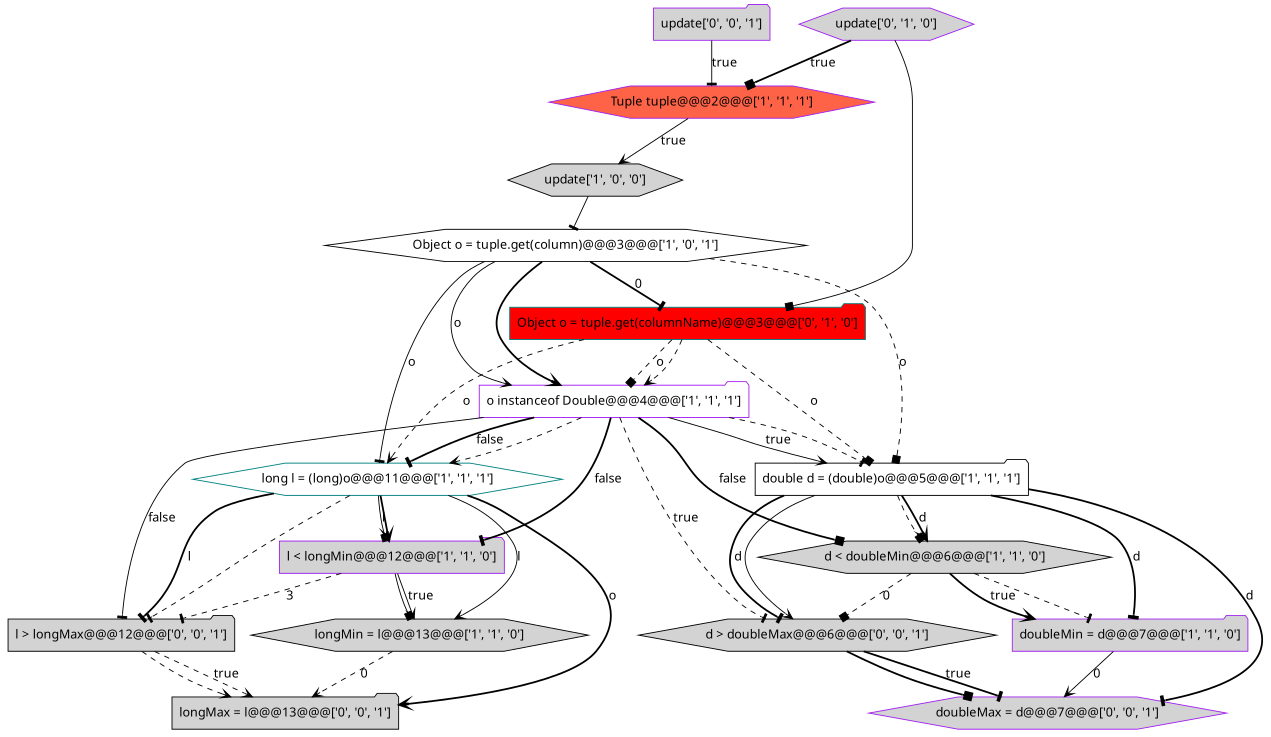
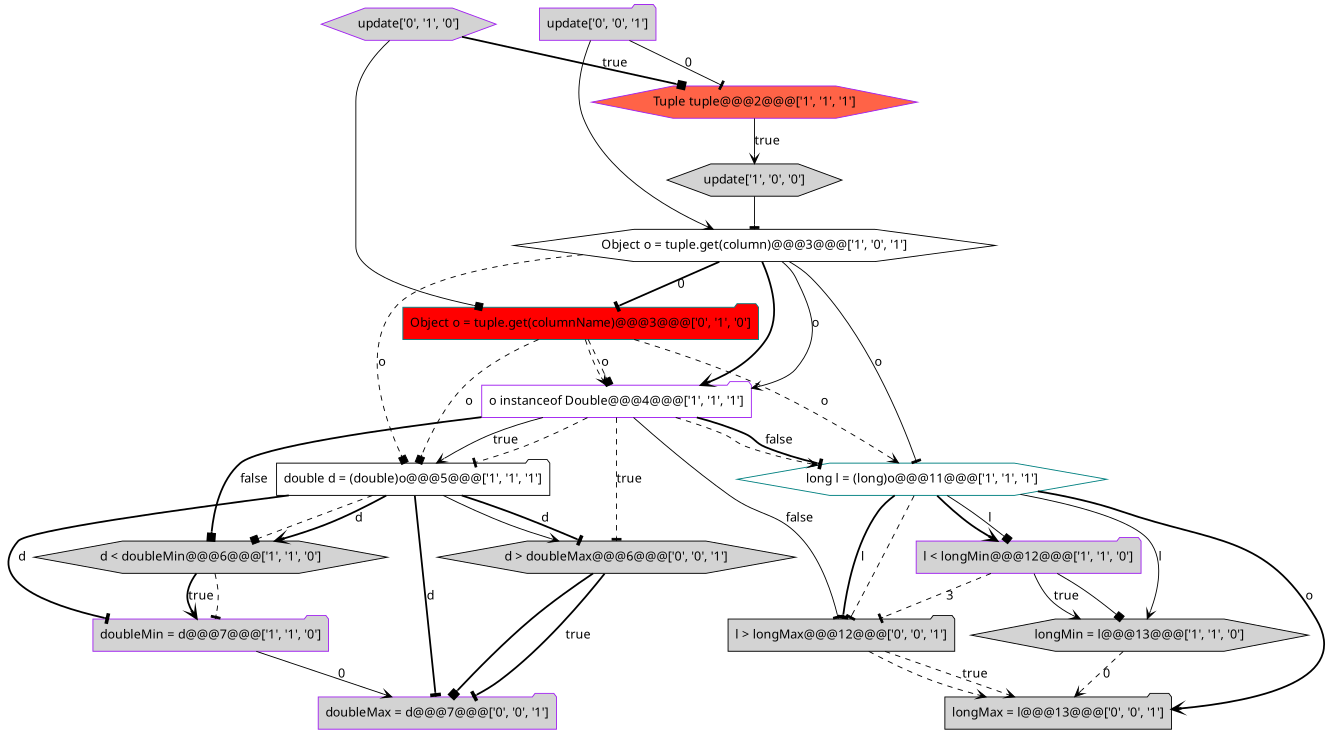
(725, 63) -> (689, 63)
none -> (606, 155)
(567, 498) -> none
(880, 594) -> none
(1048, 713) -> (437, 713)
